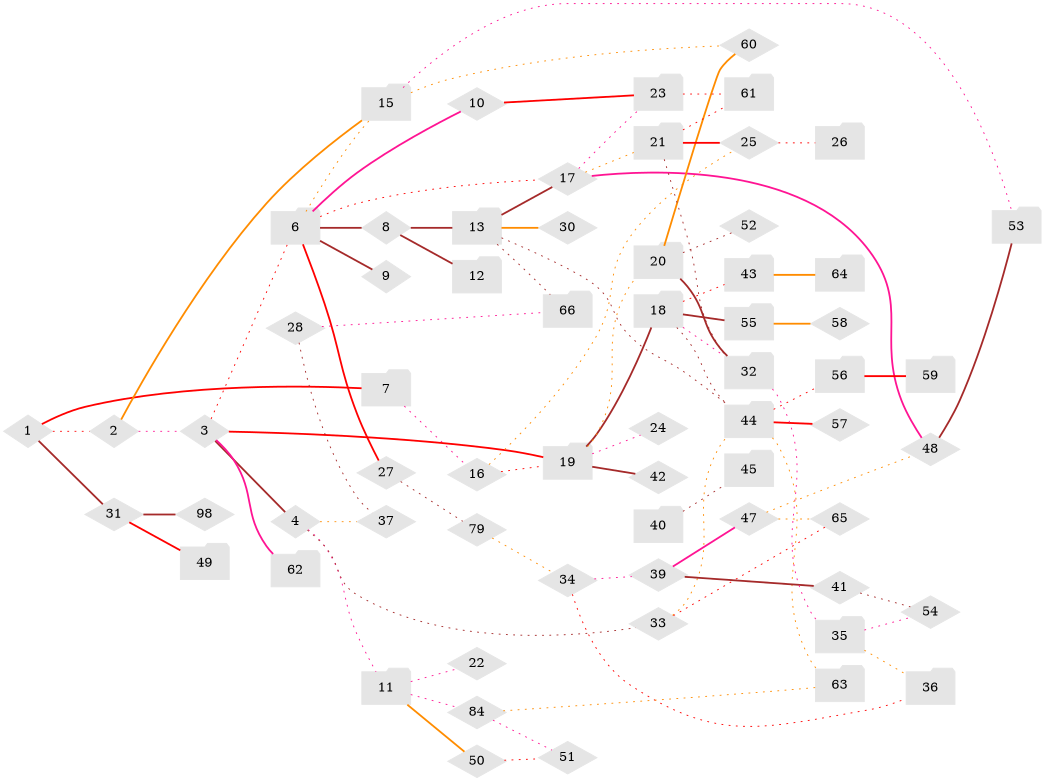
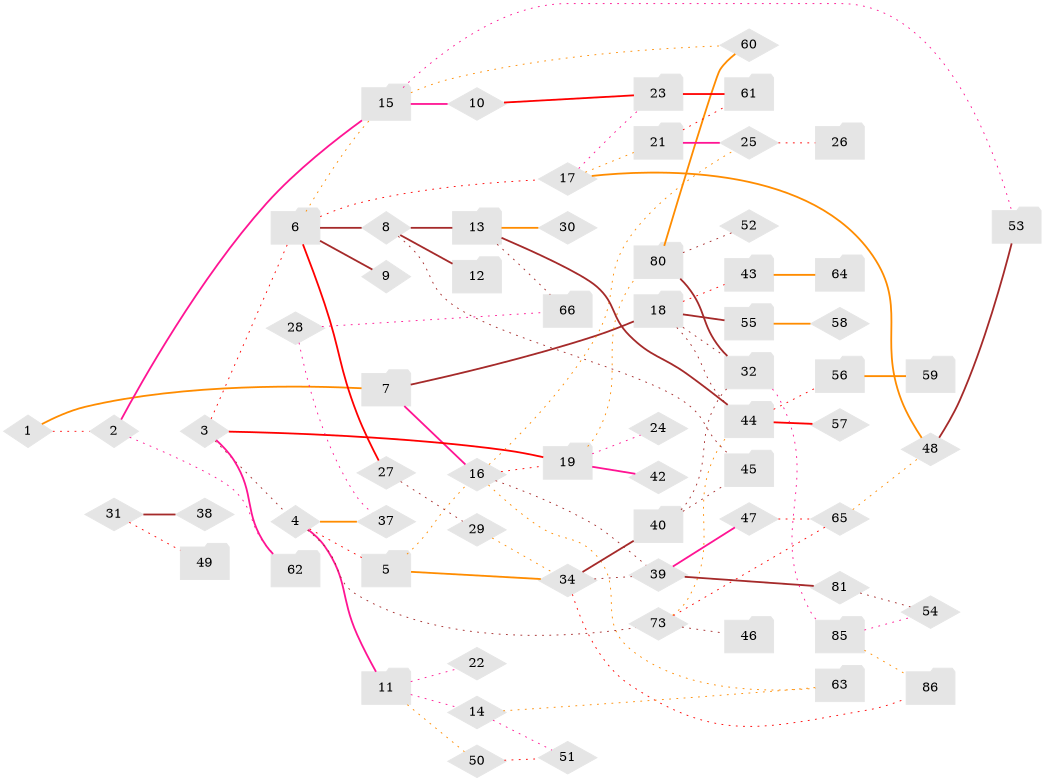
(704, 94) -> (704, 94)
(701, 143) -> (701, 143)
(383, 155) -> (429, 104)
(527, 201) -> none
(832, 217) -> (832, 217)
(224, 256) -> (224, 256)
(693, 259) -> (704, 449)
(658, 262) -> (658, 262)
(624, 329) -> (628, 334)
(704, 342) -> (704, 342)
none -> (569, 354)
(885, 376) -> (885, 376)
(199, 390) -> (199, 390)
(623, 390) -> (523, 357)
(323, 429) -> (323, 429)
(159, 431) -> (217, 479)
(435, 435) -> (435, 435)
(614, 470) -> (614, 470)
(71, 473) -> none
(250, 477) -> (250, 477)
(839, 483) -> (885, 484)
(205, 514) -> (205, 514)
none -> (576, 515)
(787, 519) -> (799, 519)
(338, 522) -> (338, 522)
(477, 530) -> (477, 530)
(155, 536) -> (155, 536)
none -> (608, 556)
none -> (386, 571)
(613, 578) -> (615, 578)
(840, 588) -> (840, 588)
(792, 596) -> (614, 624)
(345, 598) -> (345, 598)
(658, 624) -> (658, 624)
none -> (749, 637)
(840, 637) -> (840, 637)
(931, 688) -> (931, 688)
(477, 712) -> (477, 712)
(436, 728) -> (436, 728)
